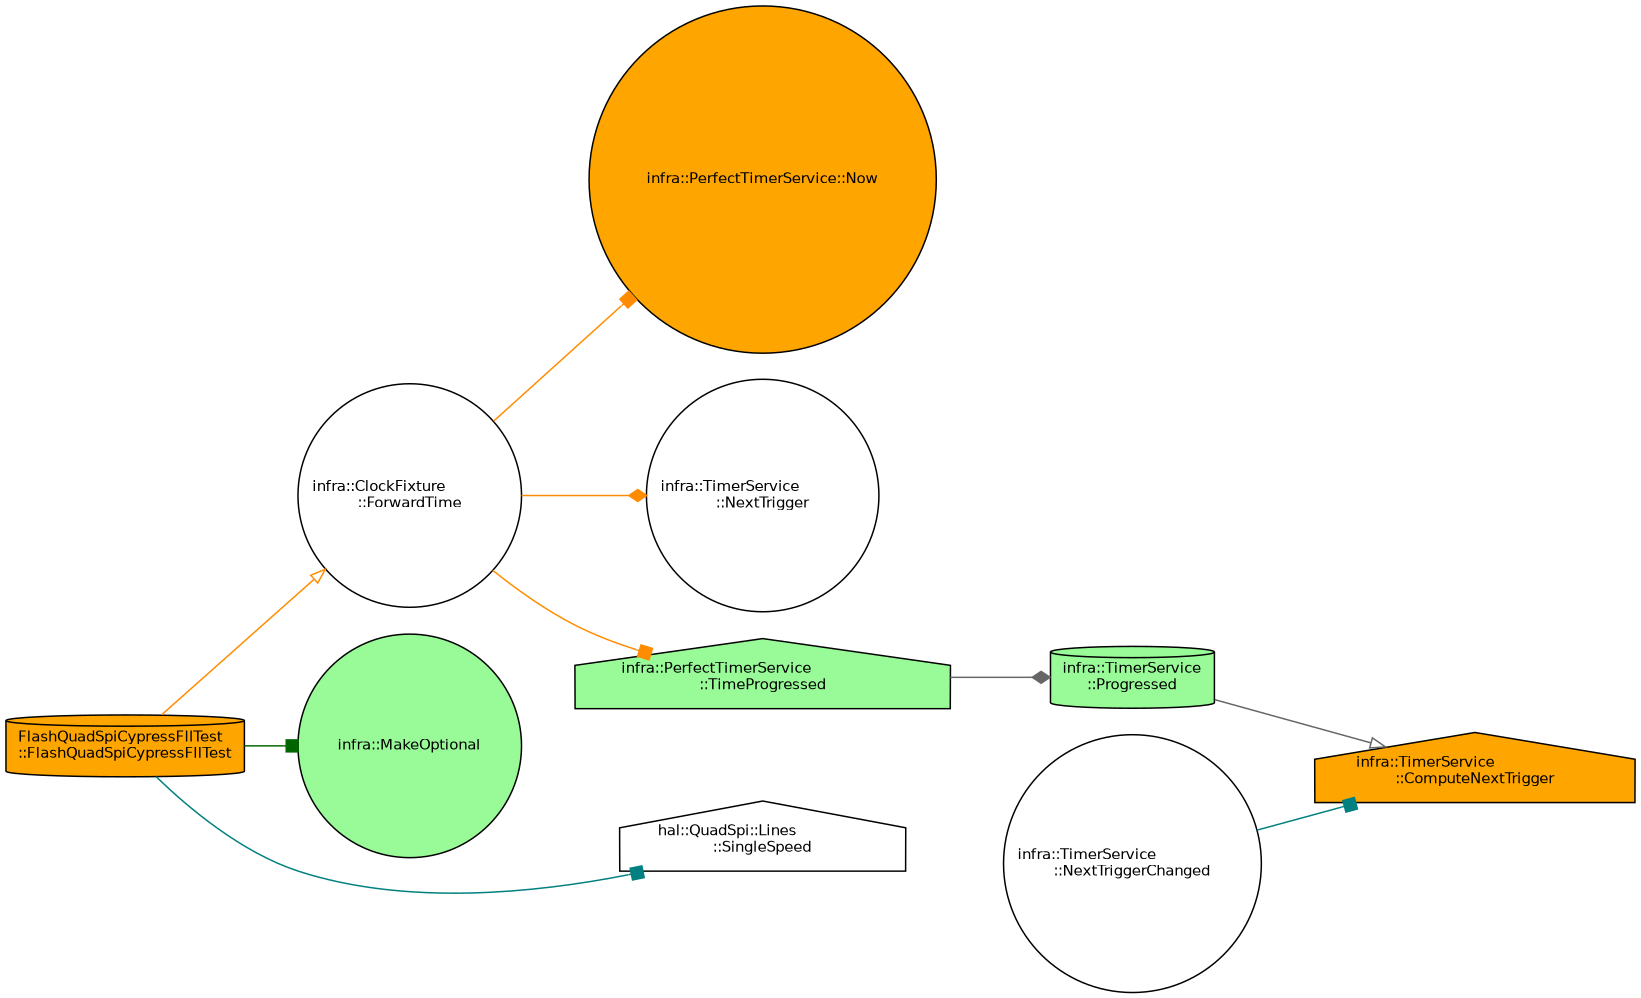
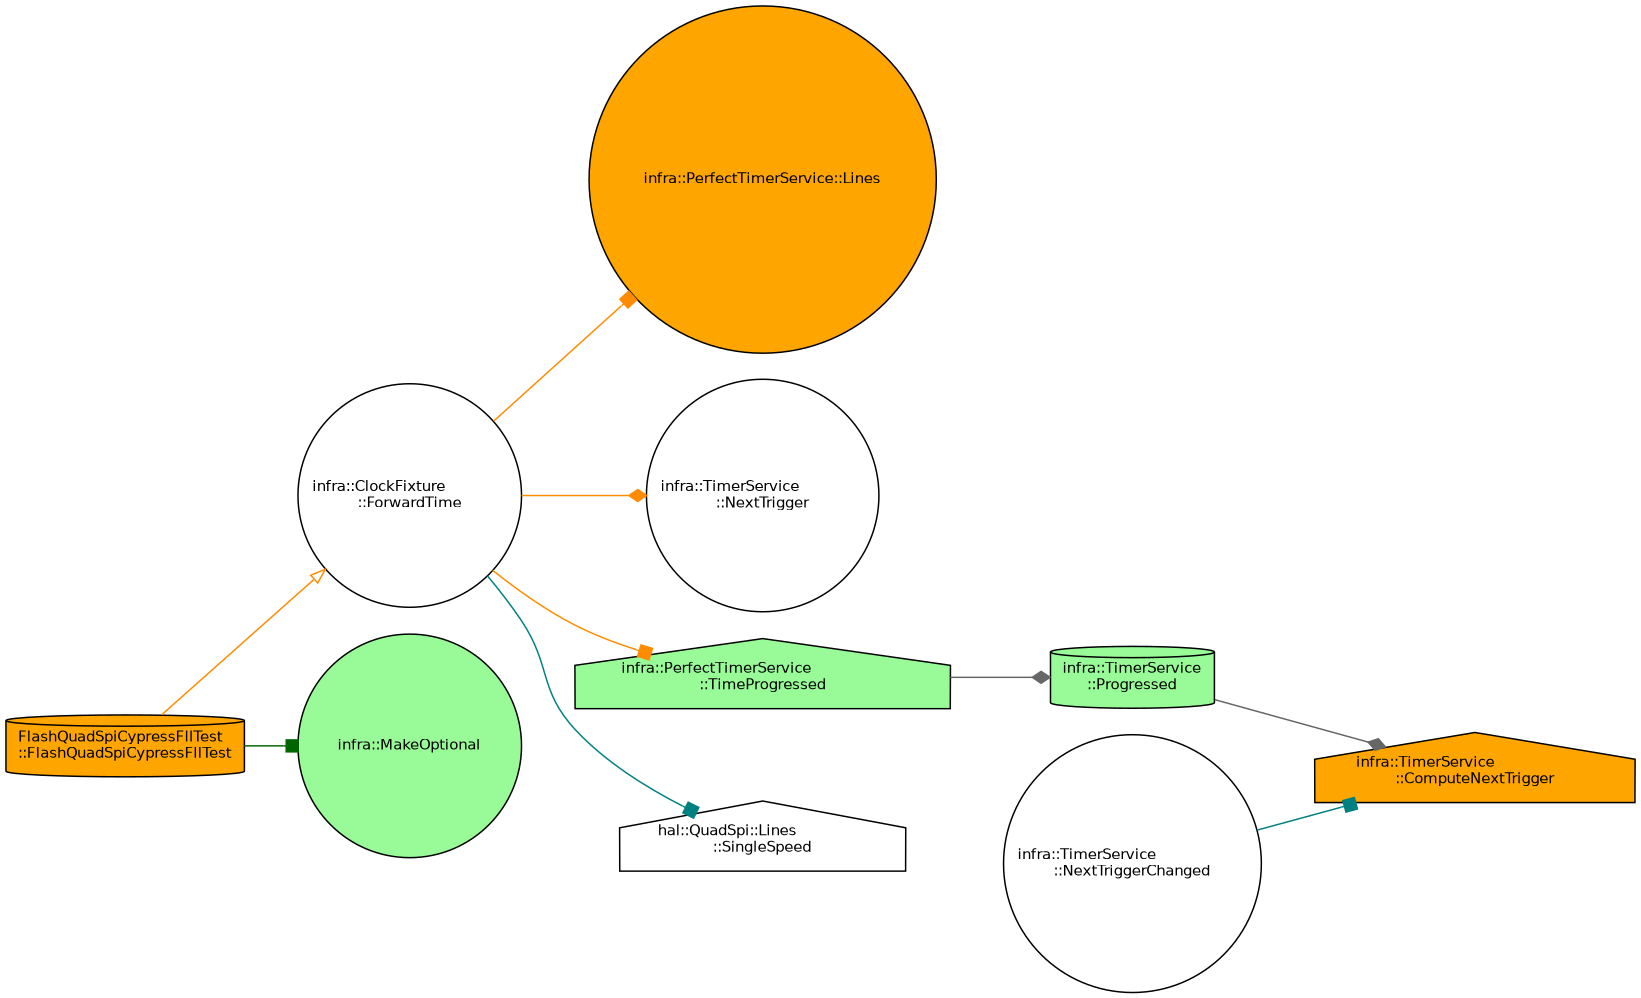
(763, 180) -> (763, 180)
(1293, 721) -> (1293, 721)
(377, 888) -> (561, 711)
